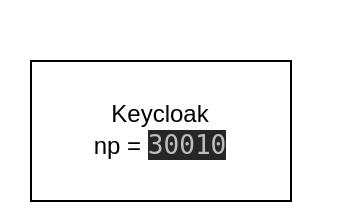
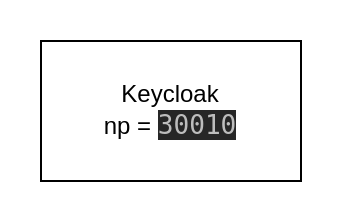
(161, 131) -> (171, 111)
